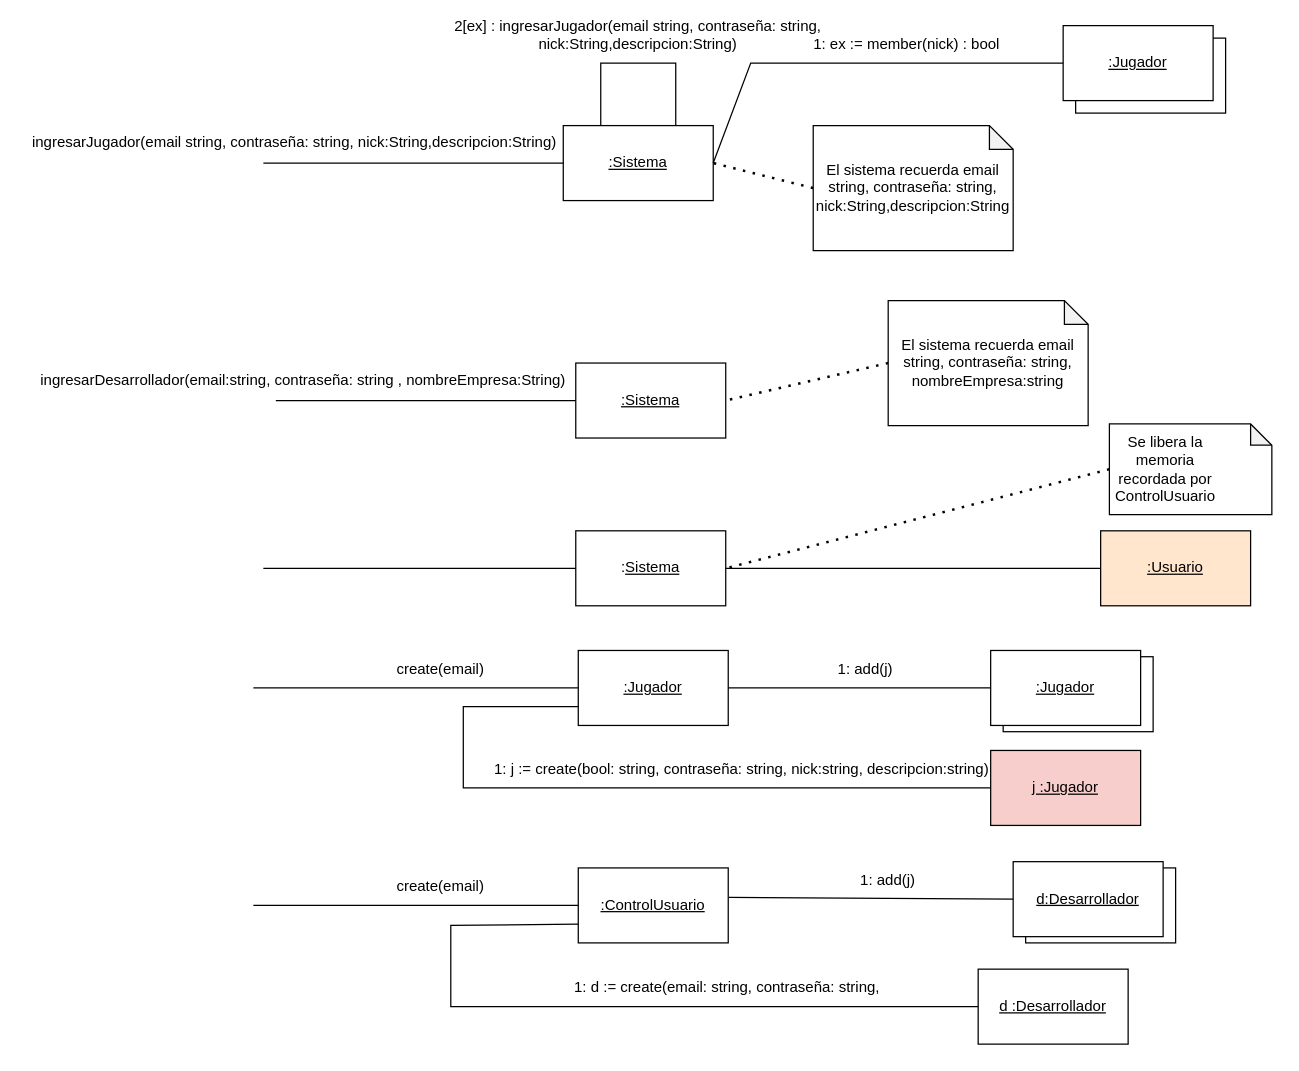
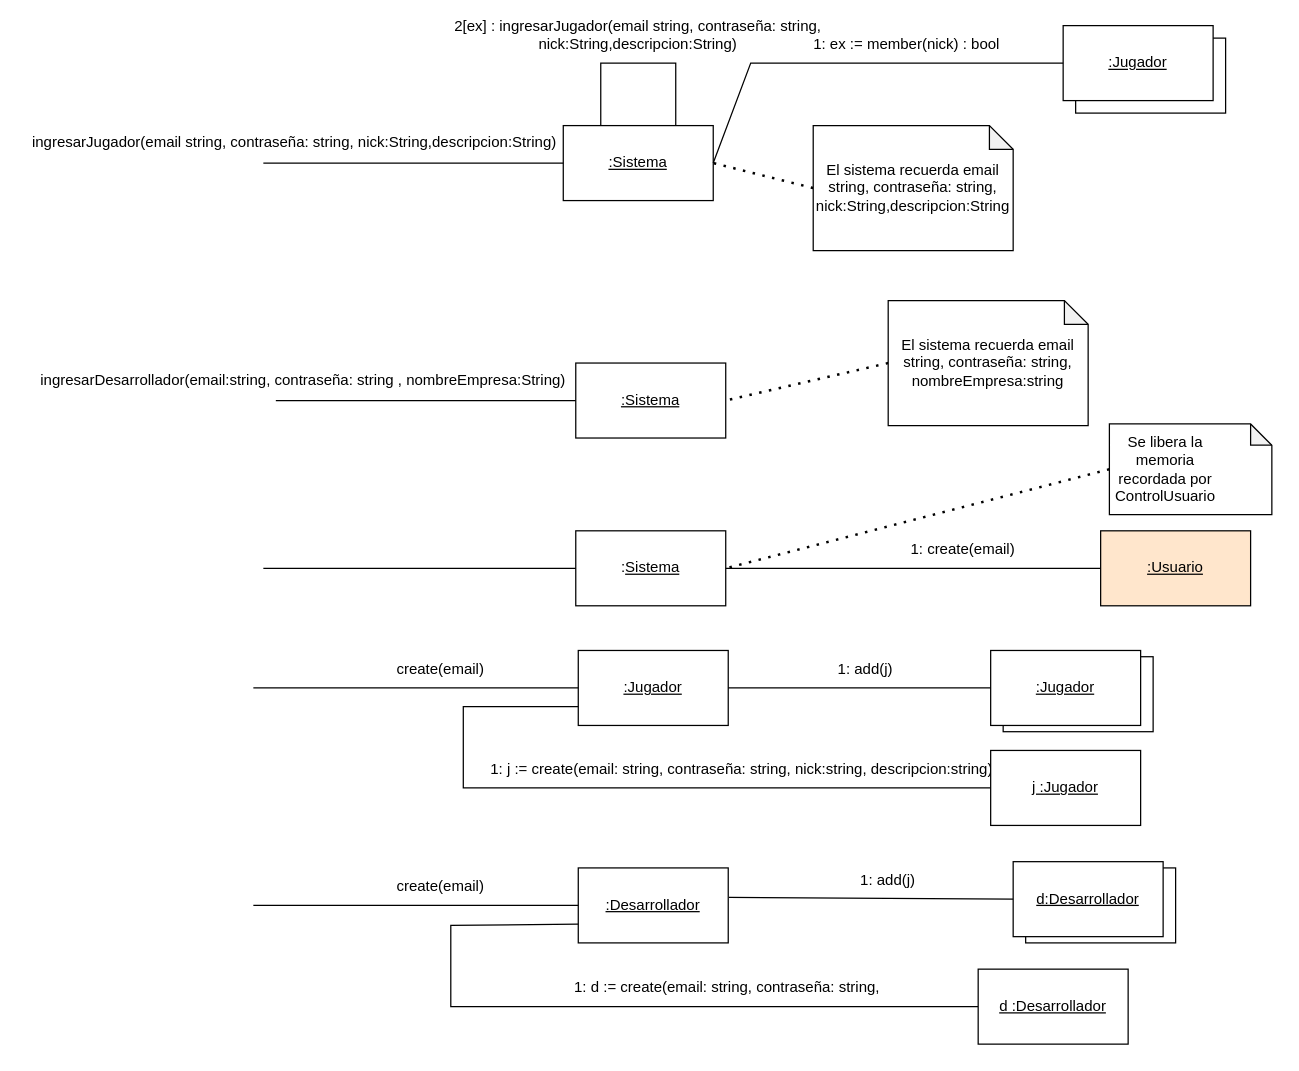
none -> (963, 550)
(742, 769) -> (742, 769)
(1066, 788) -> (1066, 788)
(653, 906) -> (653, 906)
